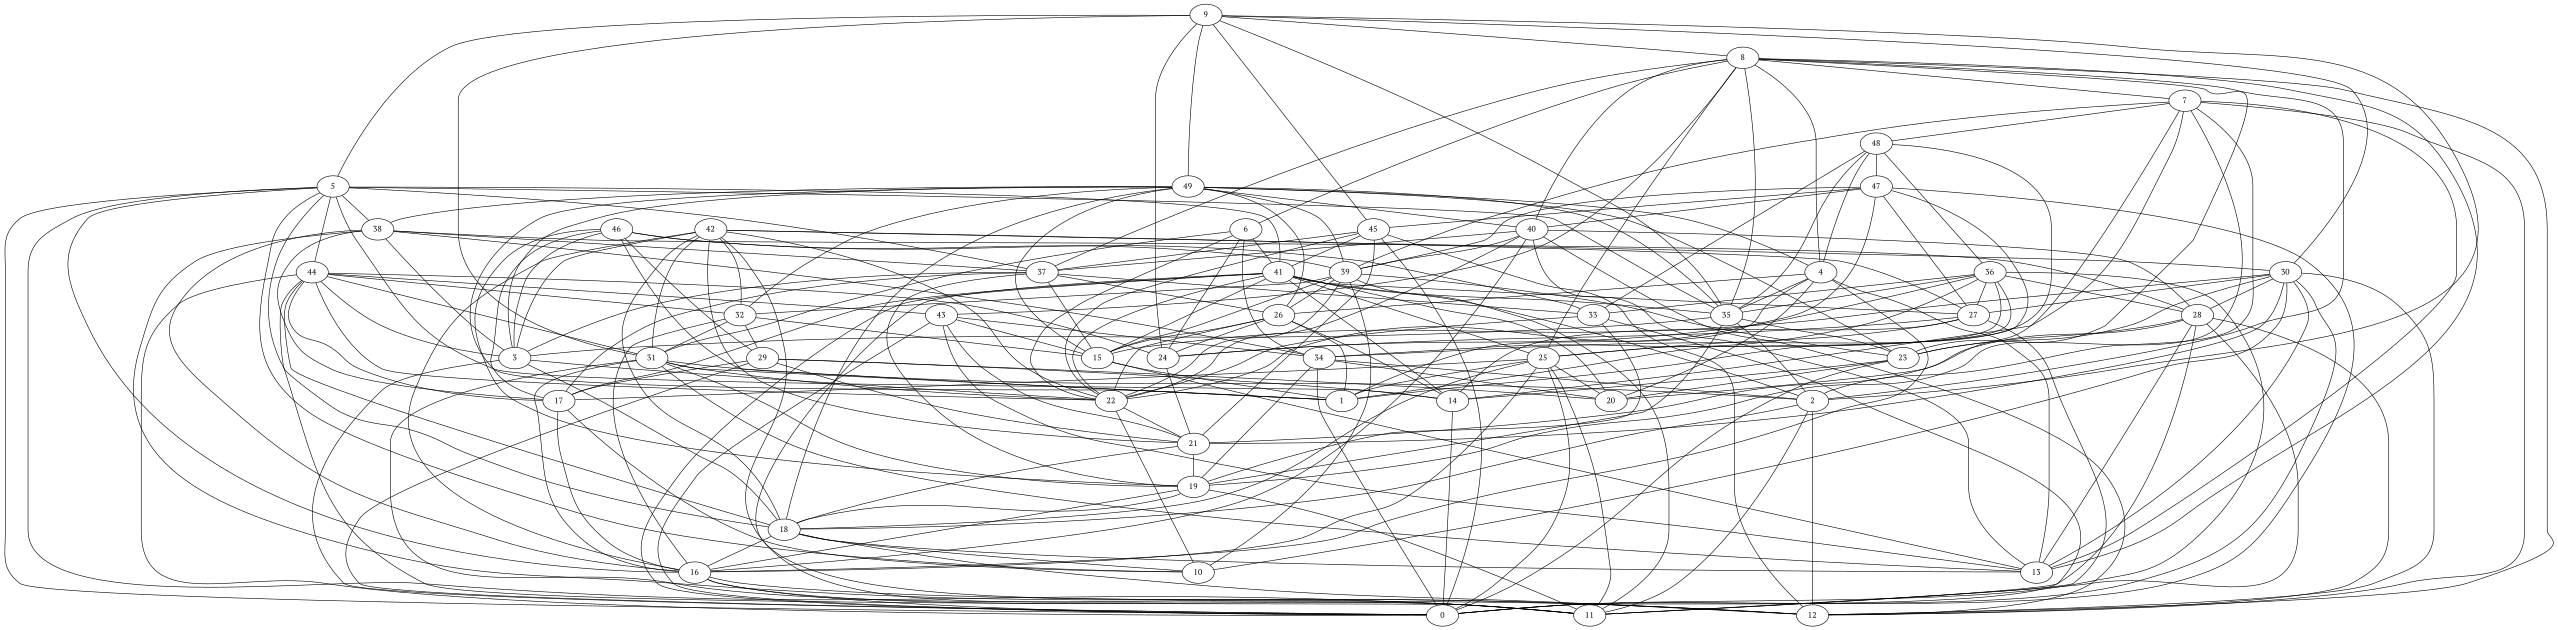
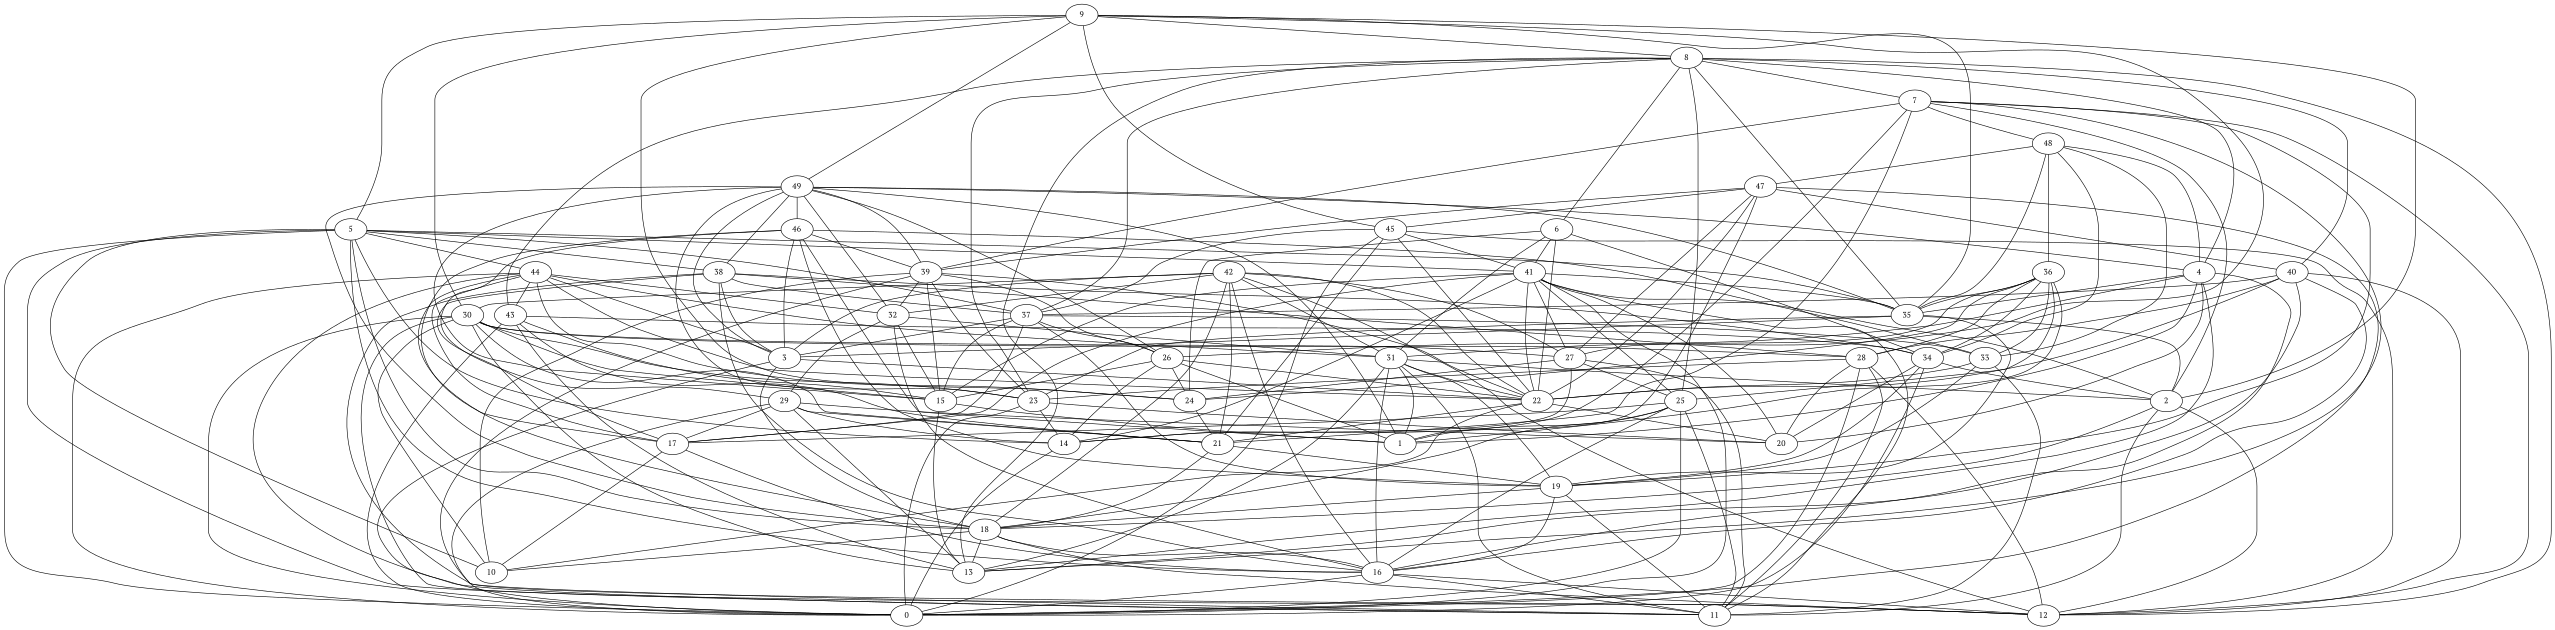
(2343, 176) -> none
(1399, 213) -> (797, 208)
(1452, 252) -> none
(1567, 373) -> (1659, 422)
(2118, 444) -> (868, 479)
(2135, 573) -> none
